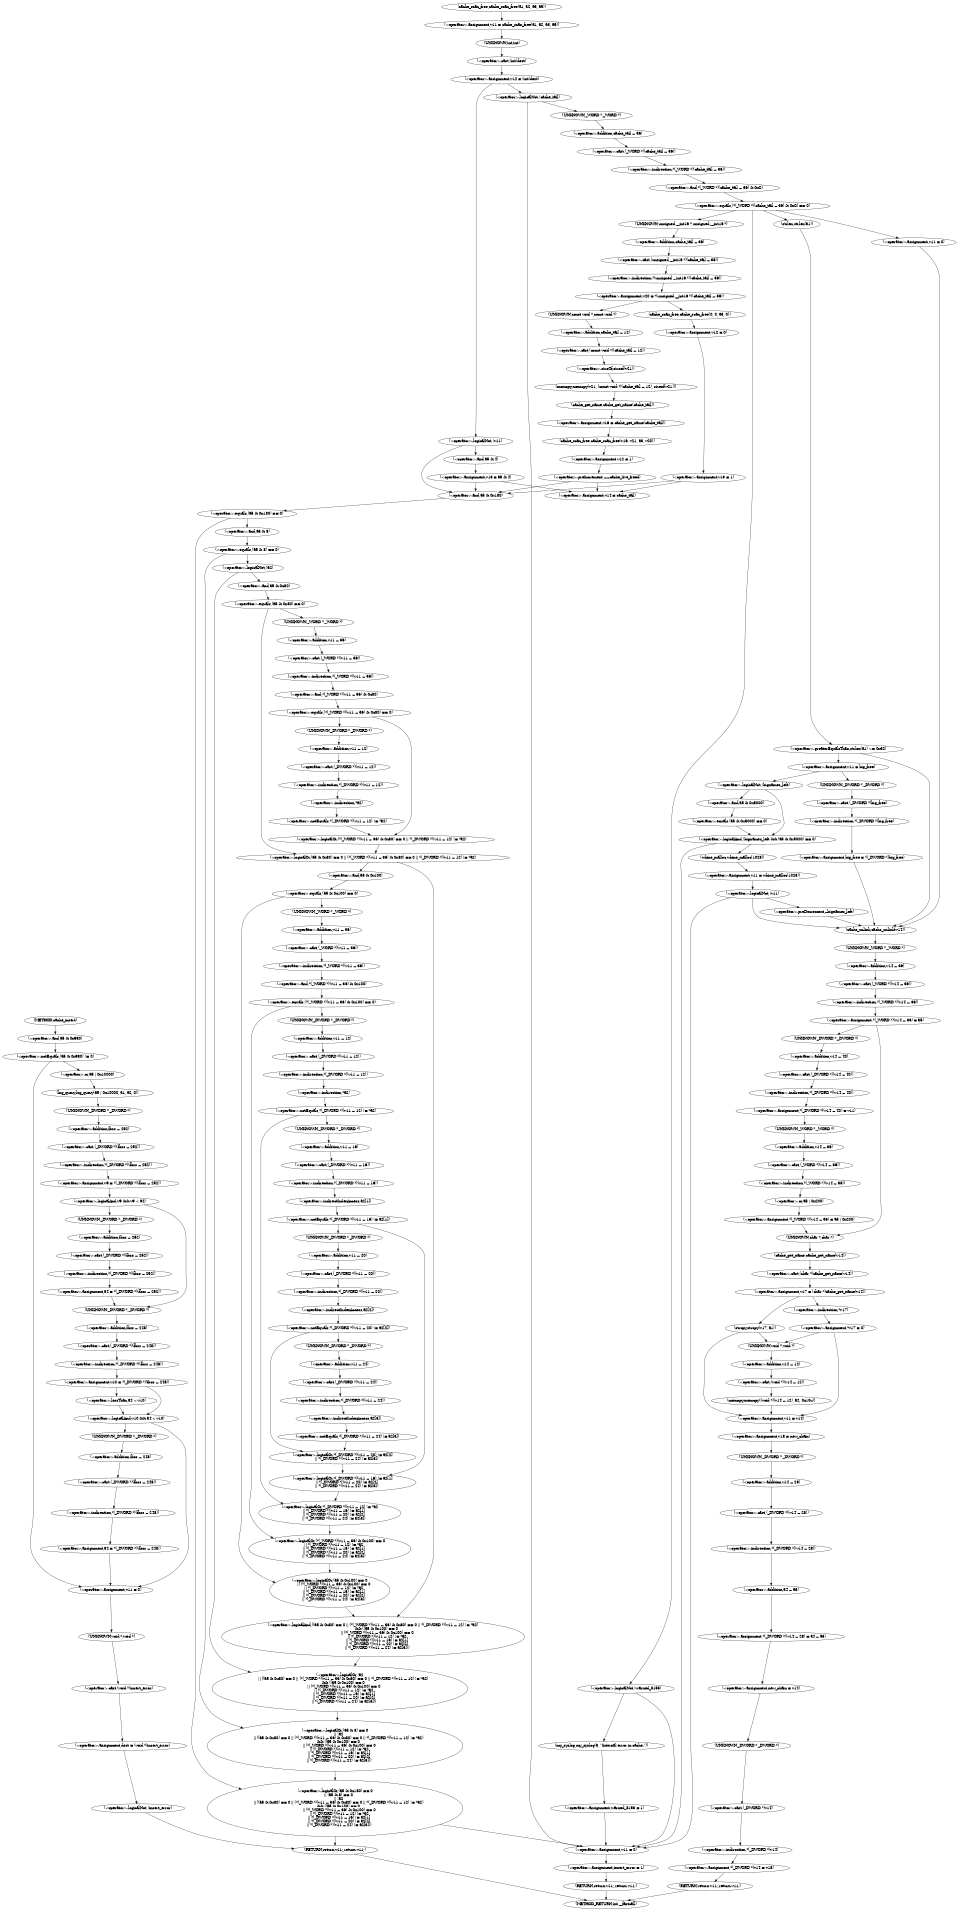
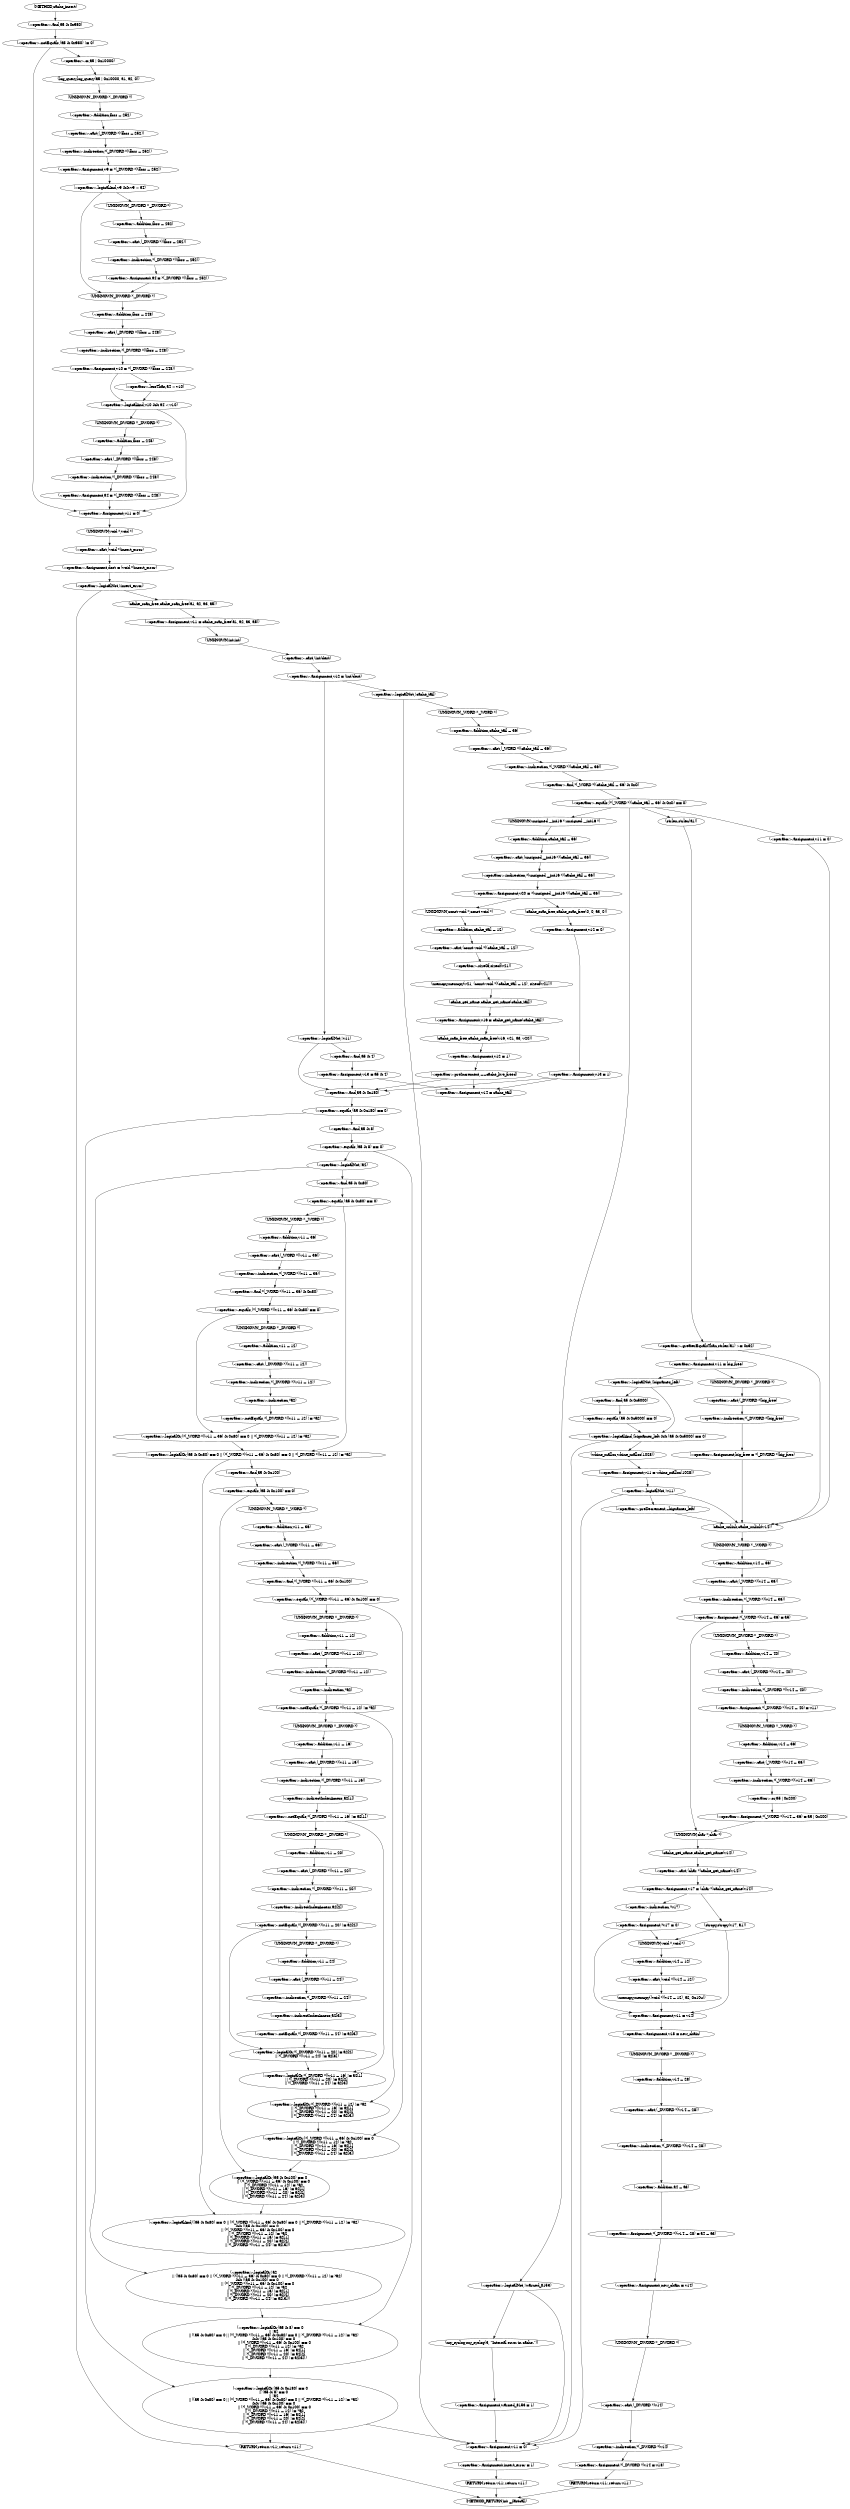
none -> (140, 595)
